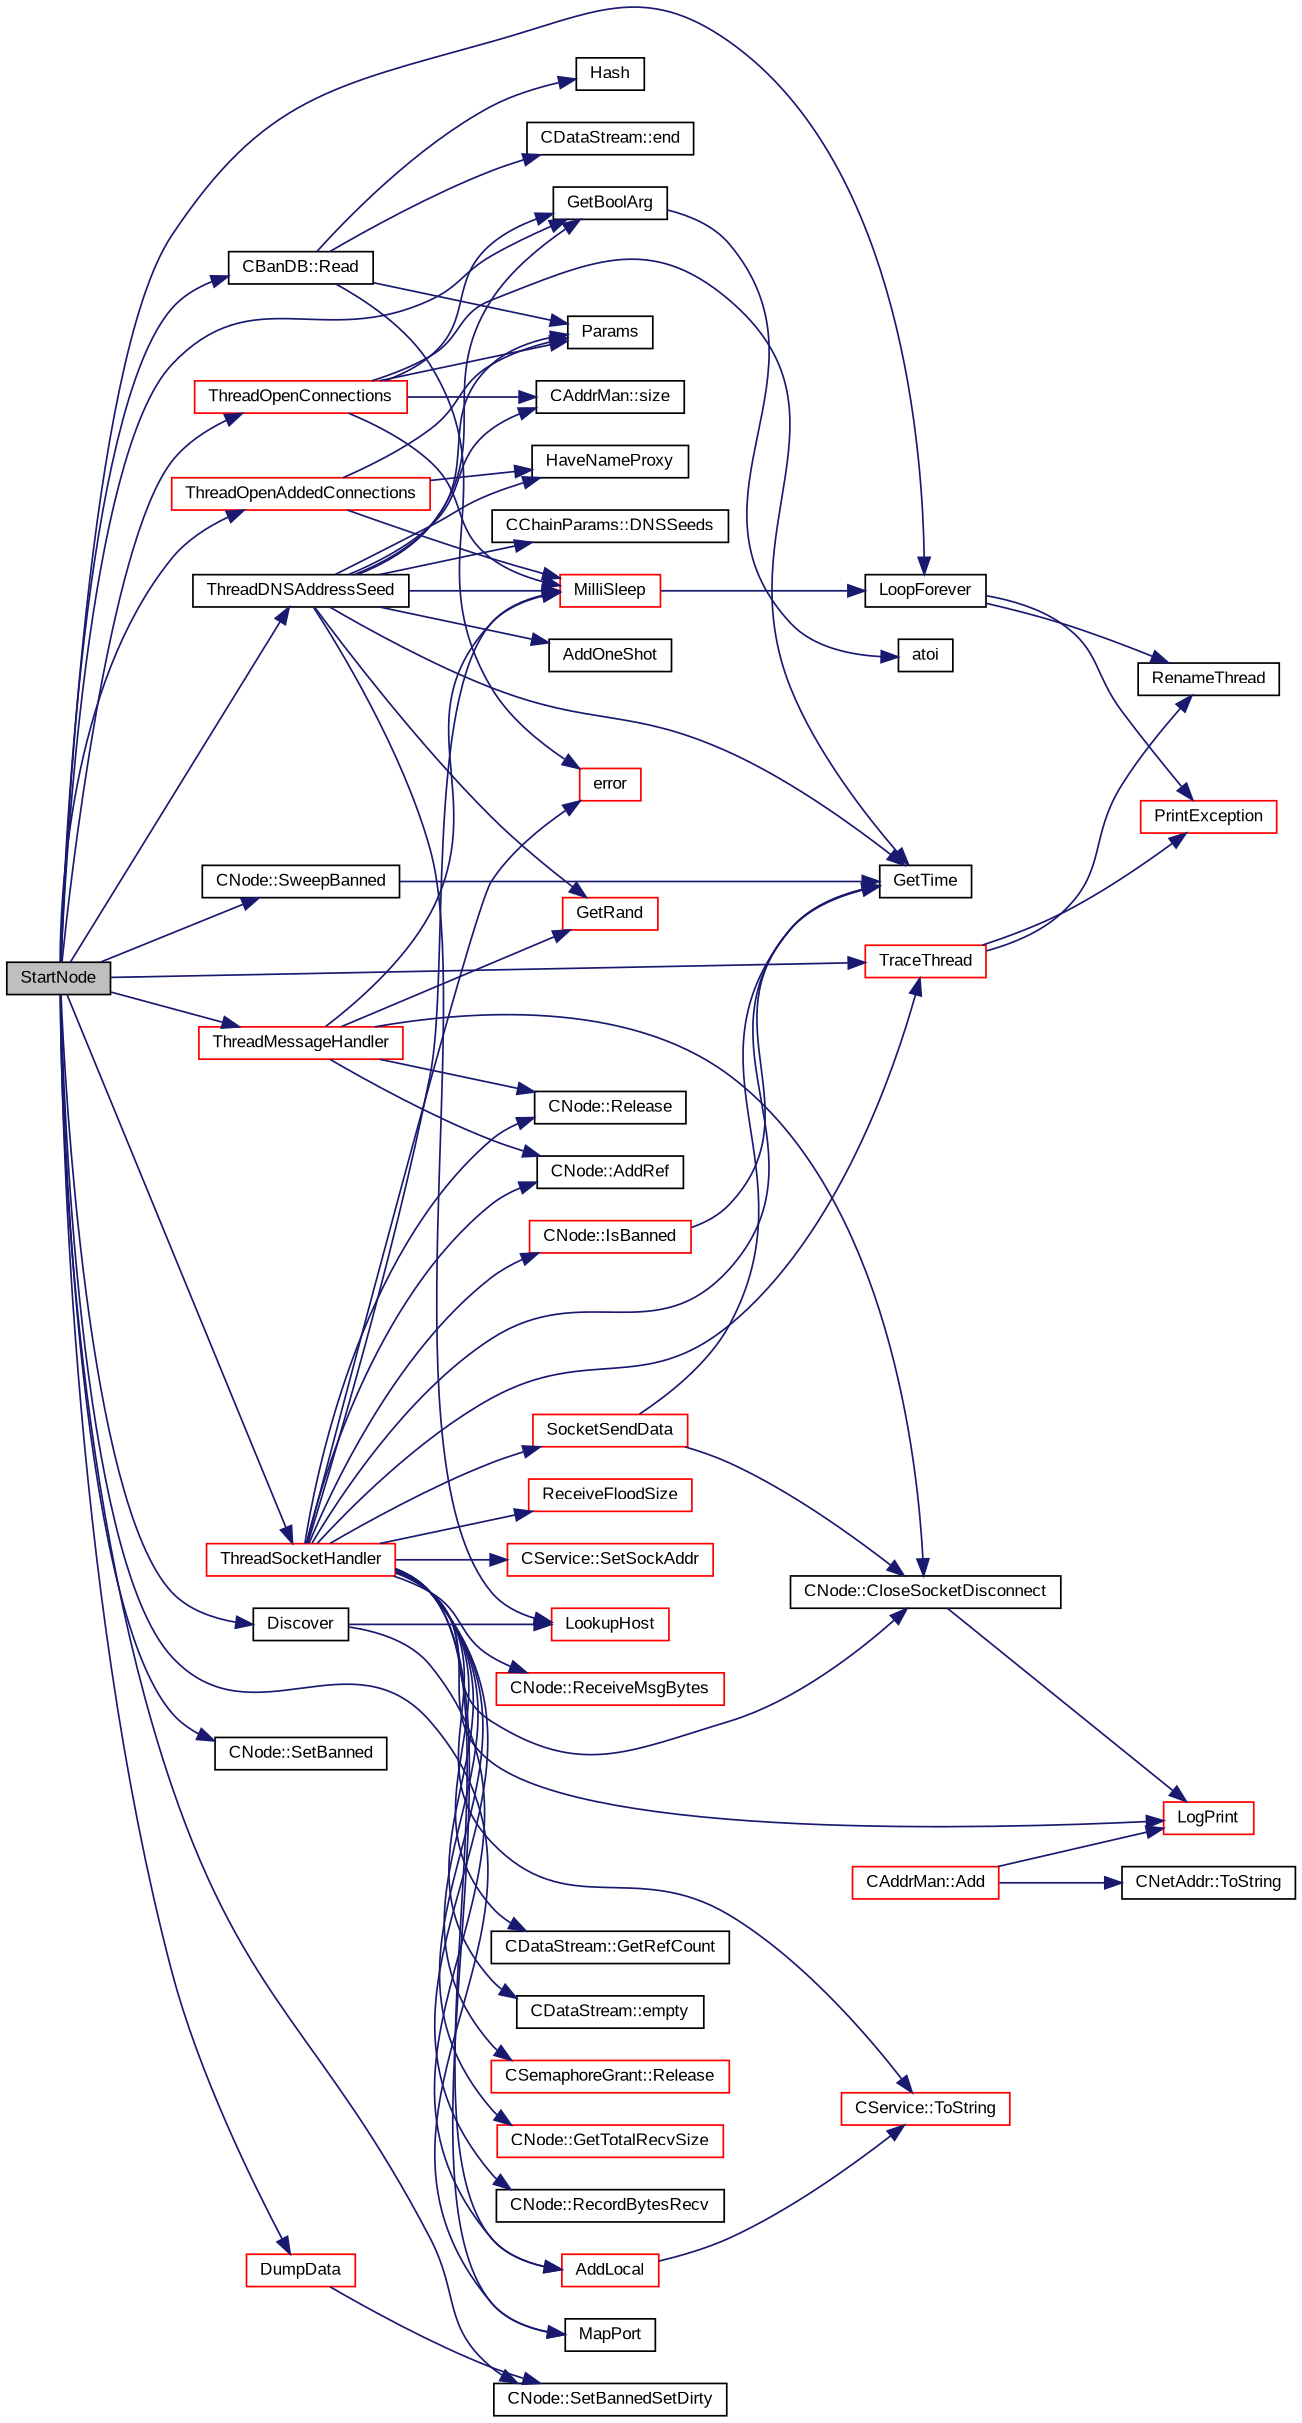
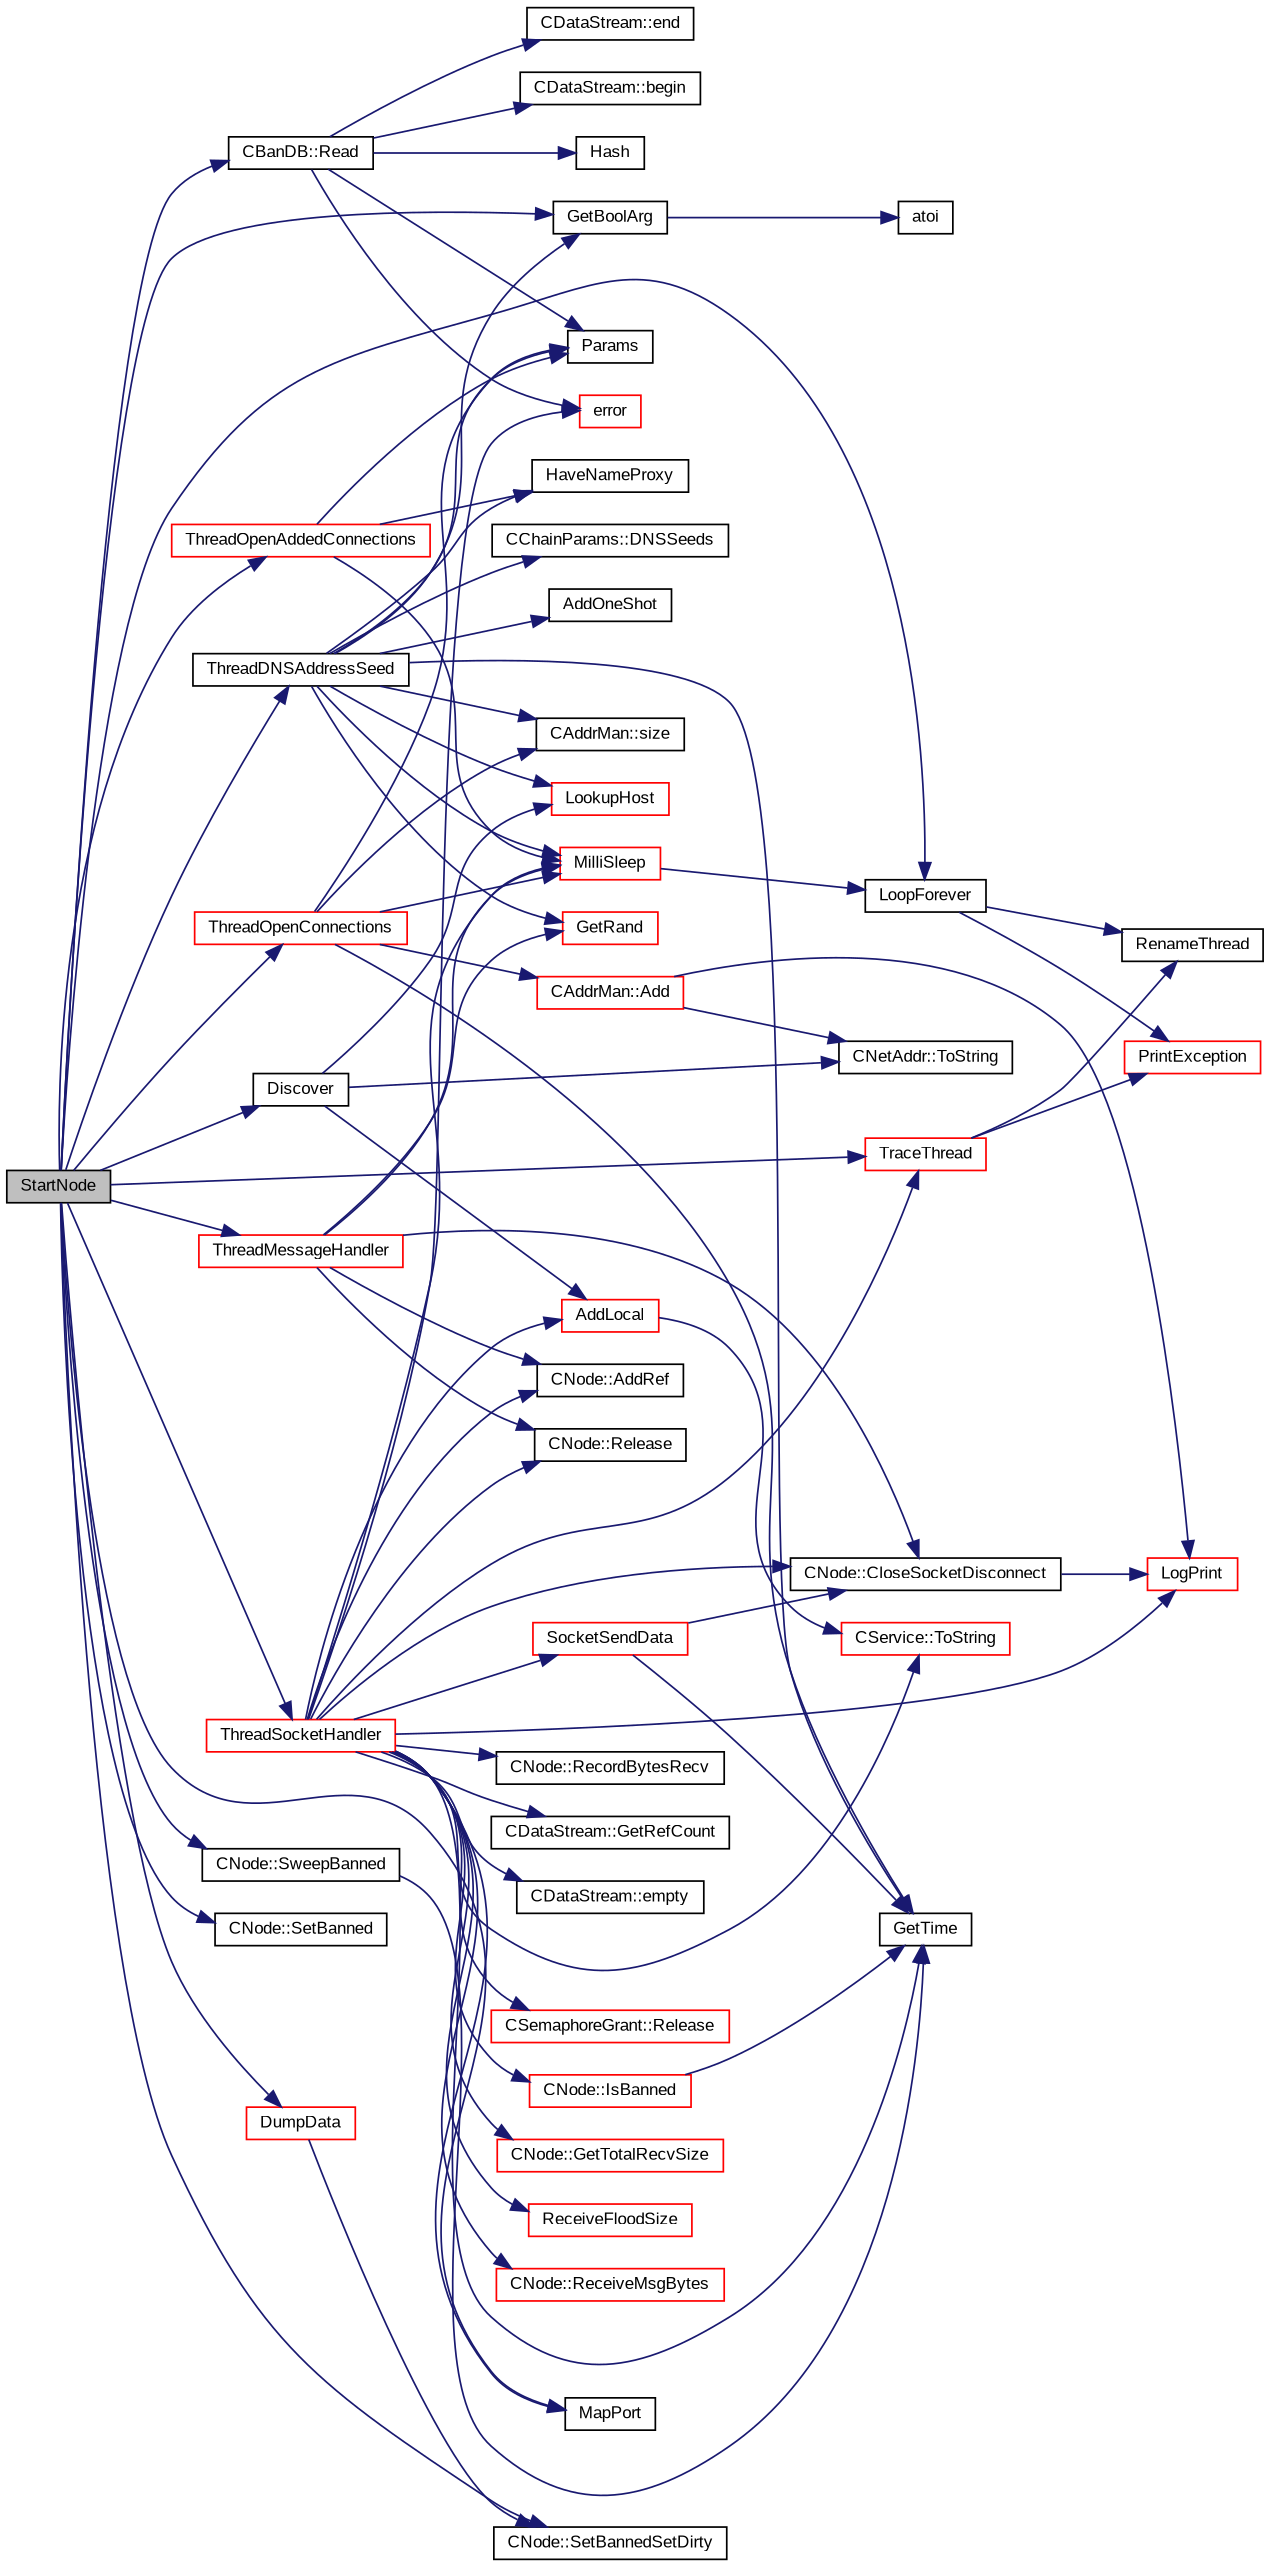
none -> (610, 88)
(458, 312) -> (467, 963)
none -> (585, 1075)
(610, 1560) -> none
